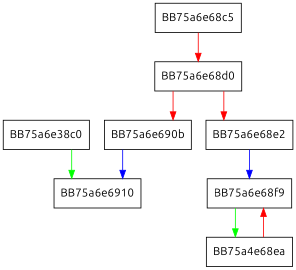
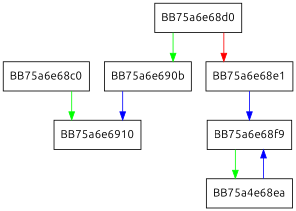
(198, 18) -> none
(173, 101) -> (173, 43)
(46, 135) -> (46, 76)
(249, 135) -> (249, 76)
(264, 227) -> (264, 168)
